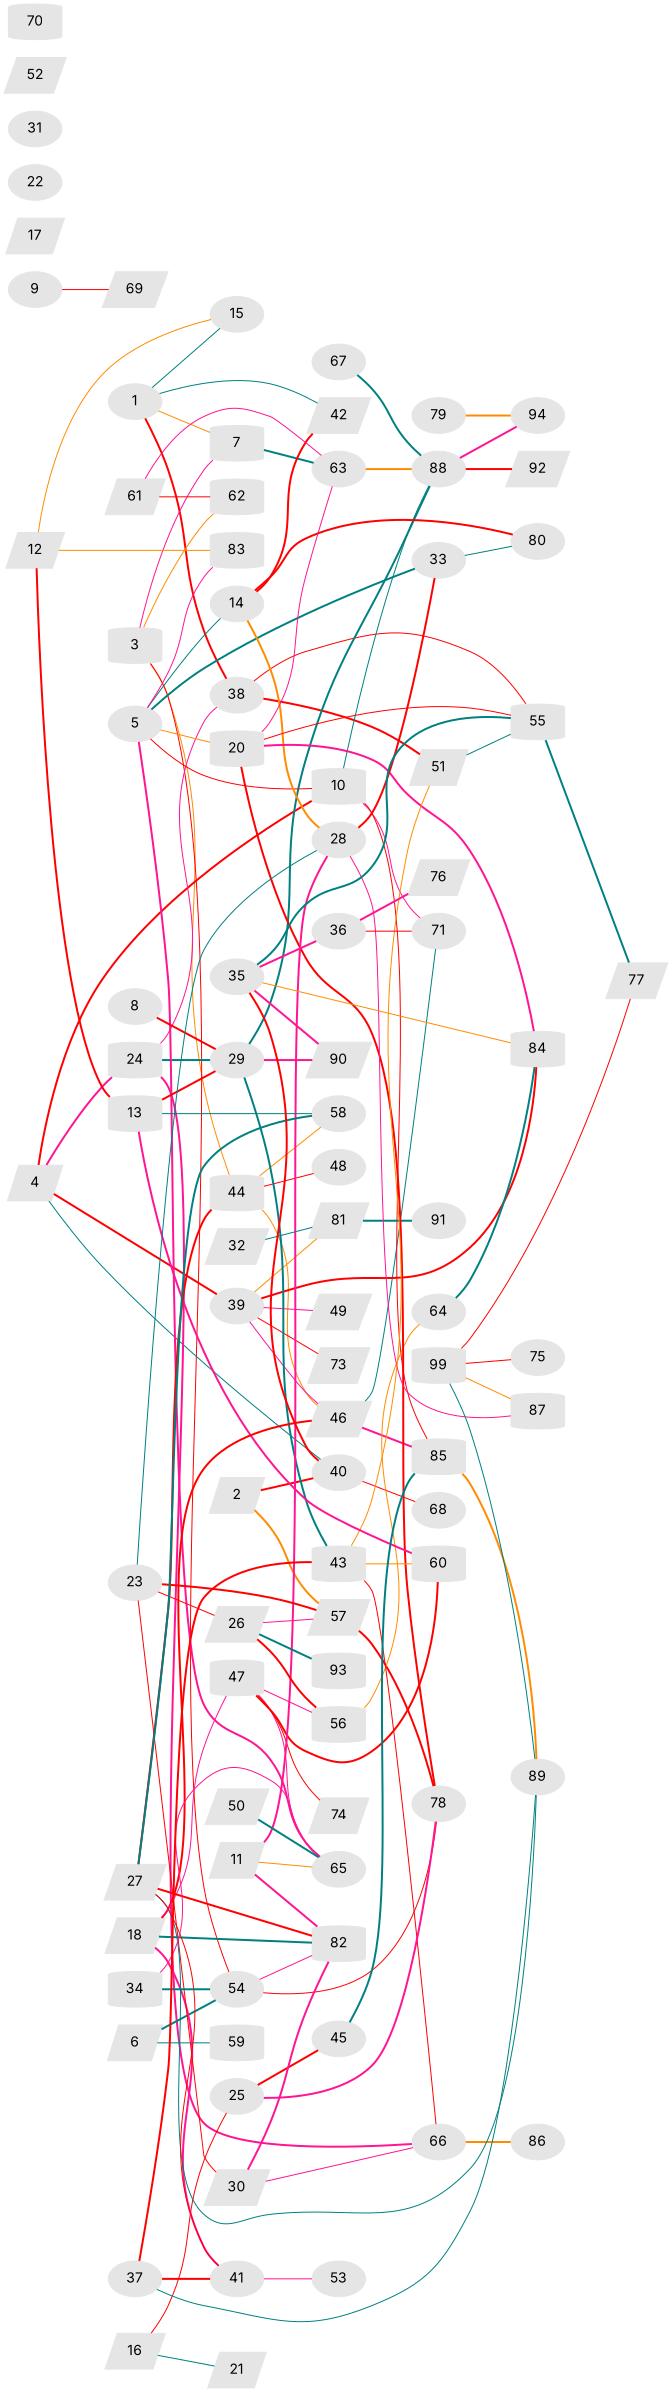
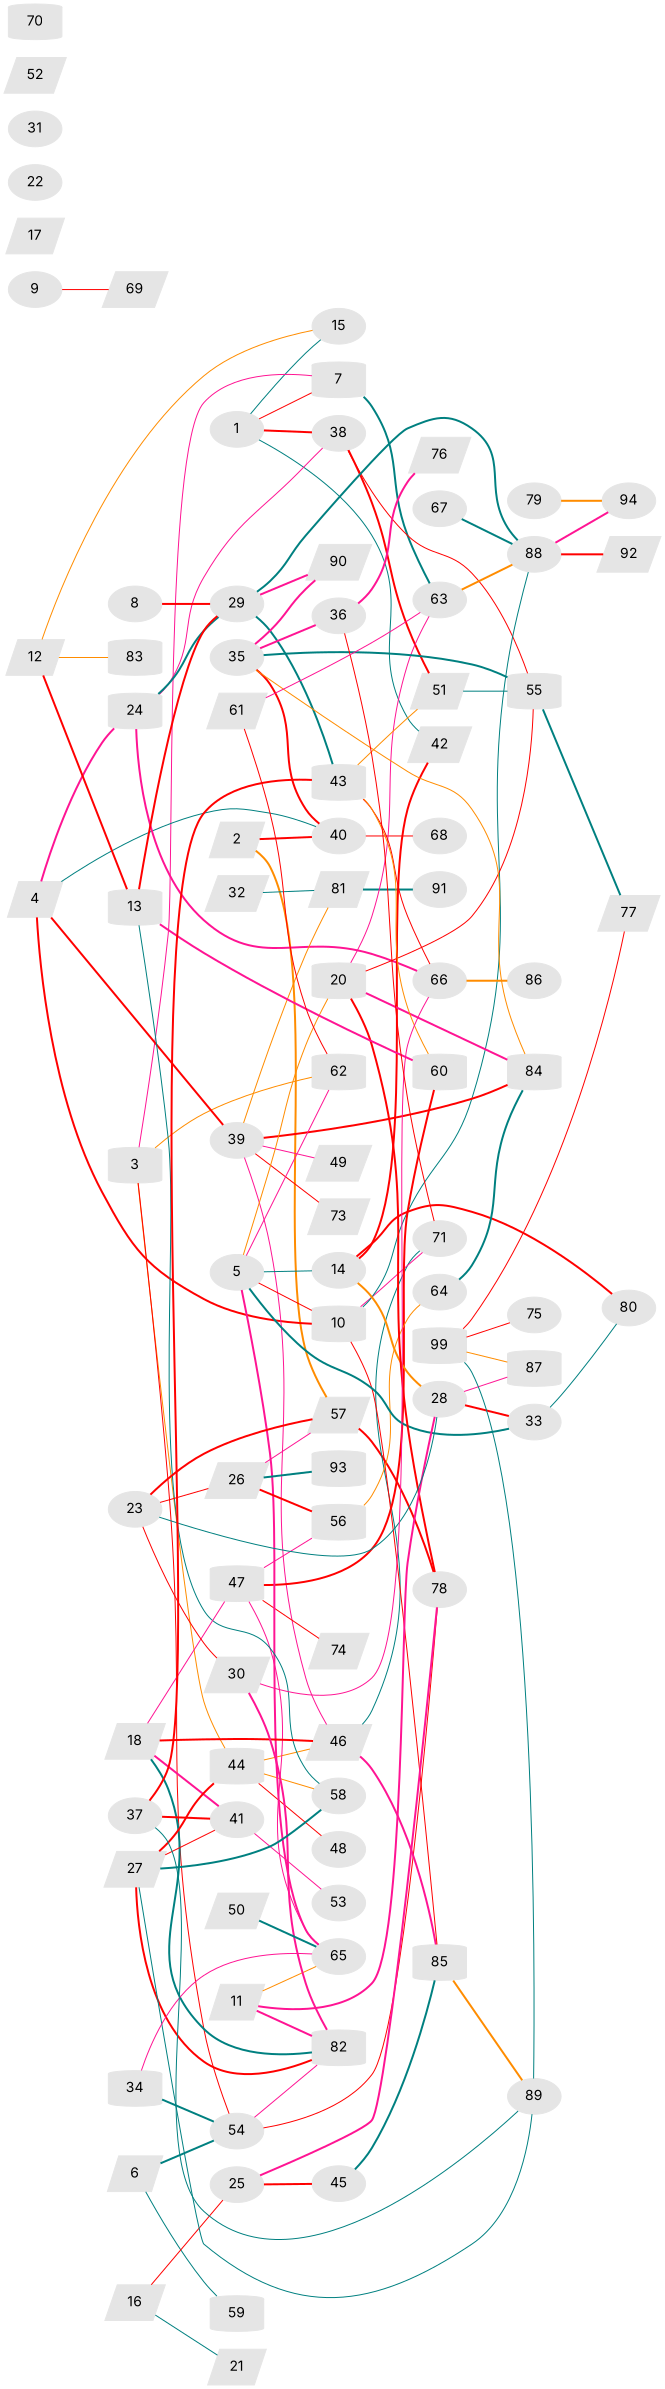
(184, 422) -> (285, 406)
(181, 637) -> (281, 1185)
